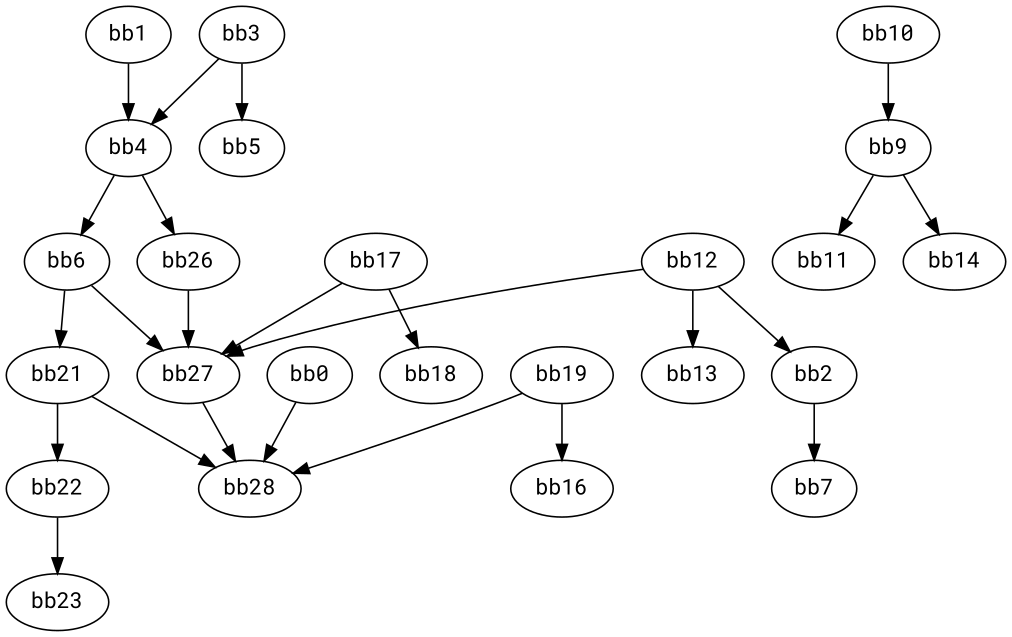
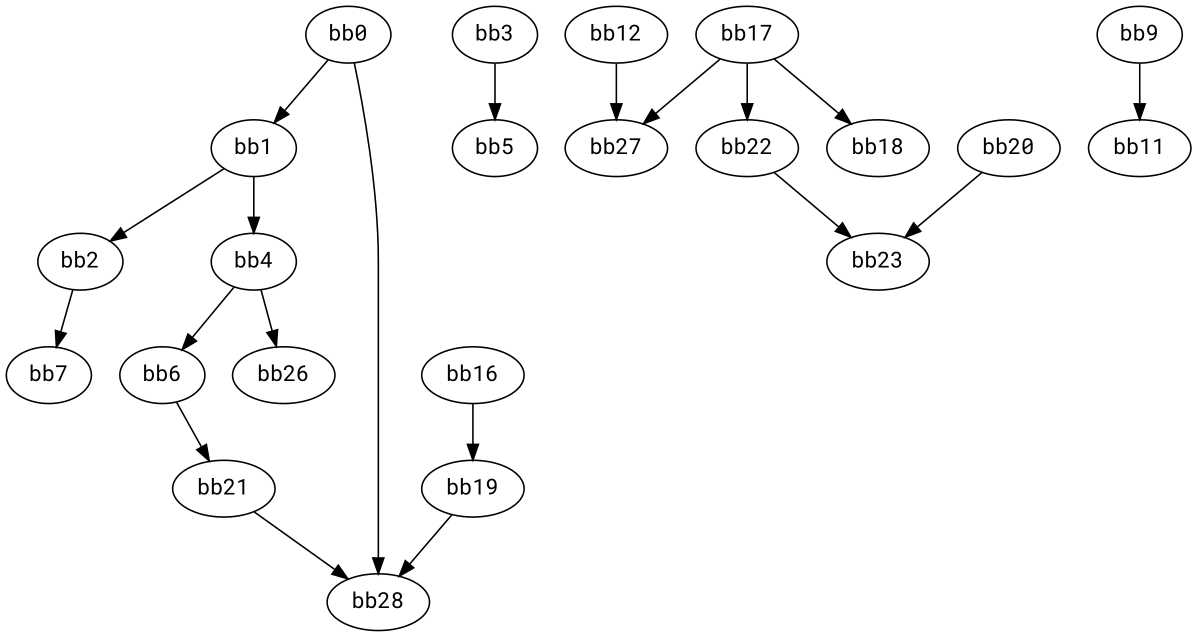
(888, 35) -> none
none -> (306, 85)
(191, 86) -> none
none -> (1009, 148)
(955, 262) -> none
(188, 311) -> none
(121, 312) -> none
(748, 314) -> (174, 201)
(693, 375) -> none
(58, 424) -> (747, 84)
(562, 424) -> (473, 424)
(215, 425) -> none
